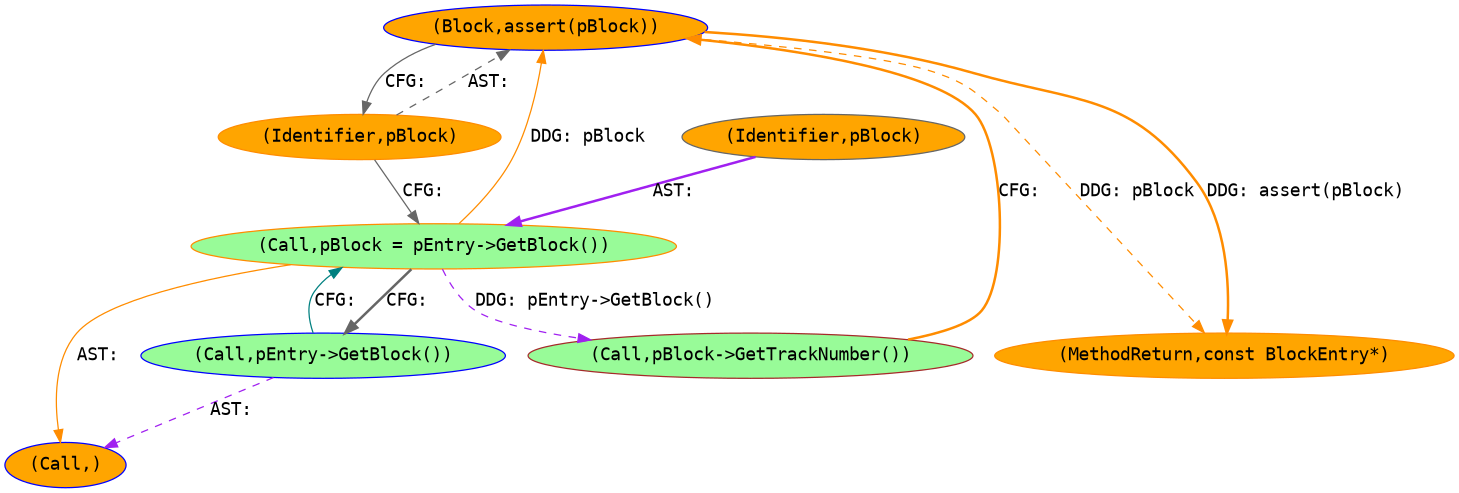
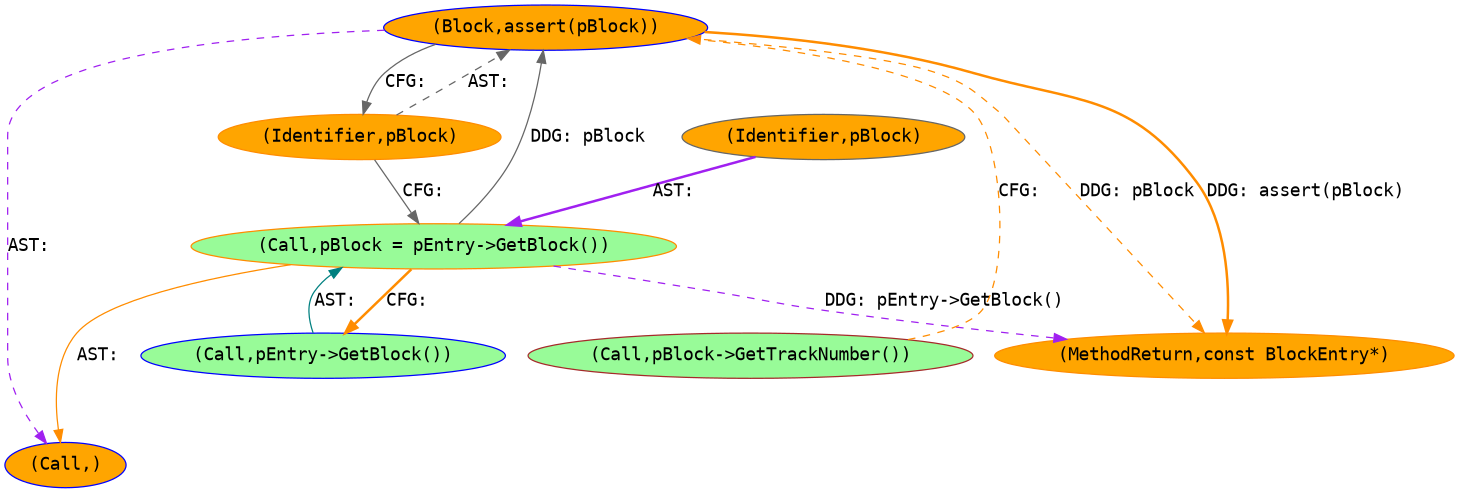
(974, 113) -> (974, 113)
(516, 151) -> (516, 151)
(383, 297) -> (383, 297)
(341, 301) -> (341, 301)
(500, 321) -> (803, 307)
(195, 410) -> (36, 94)
